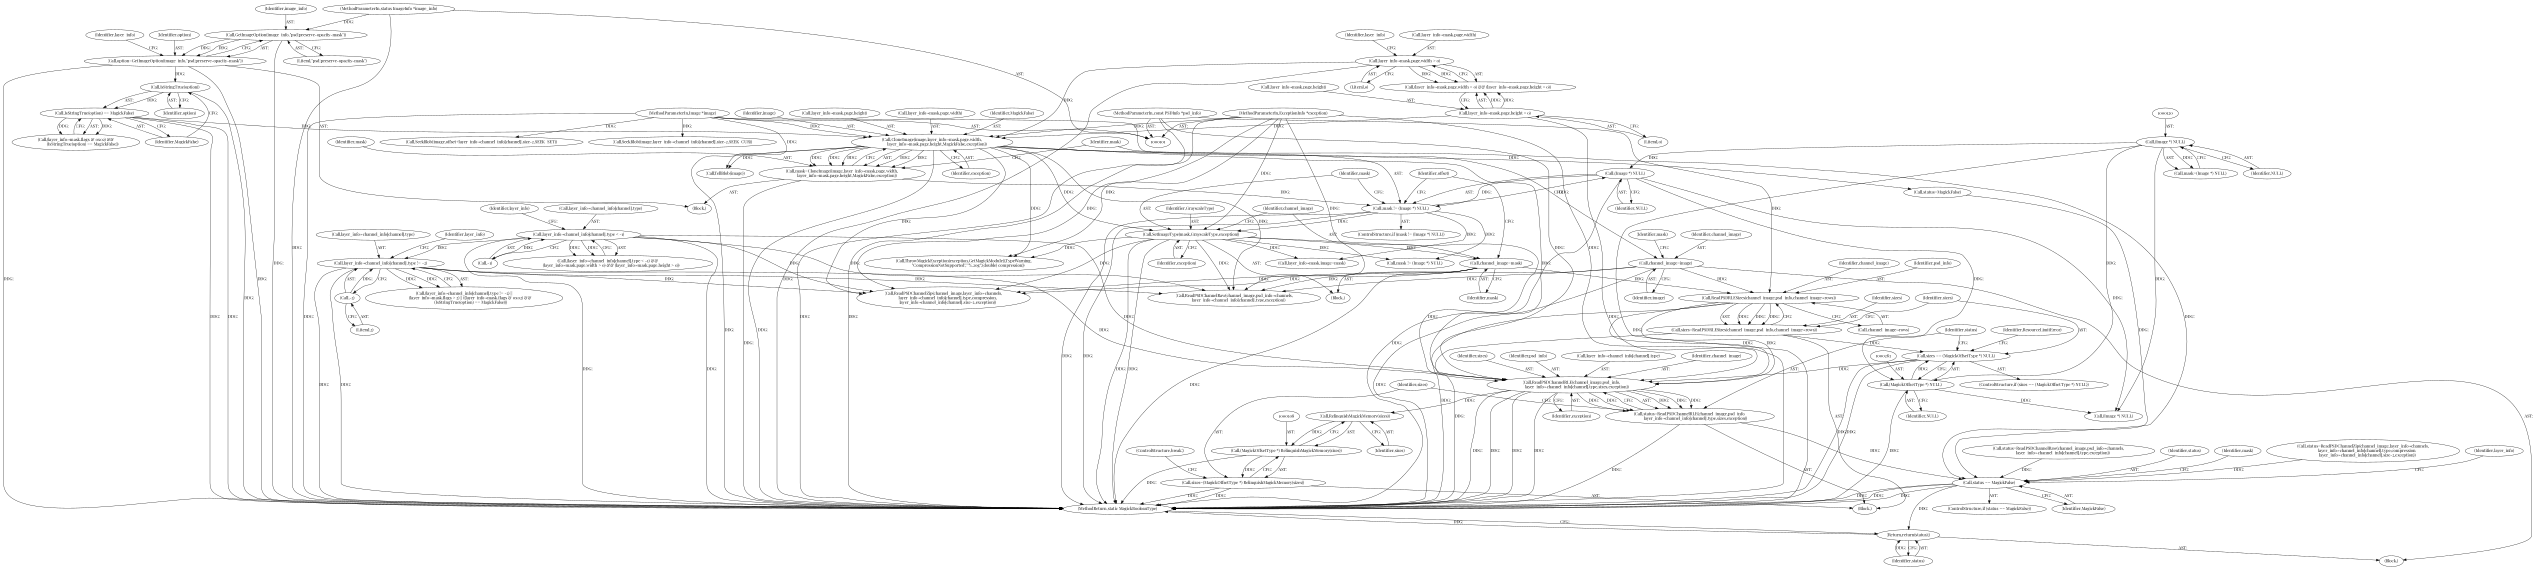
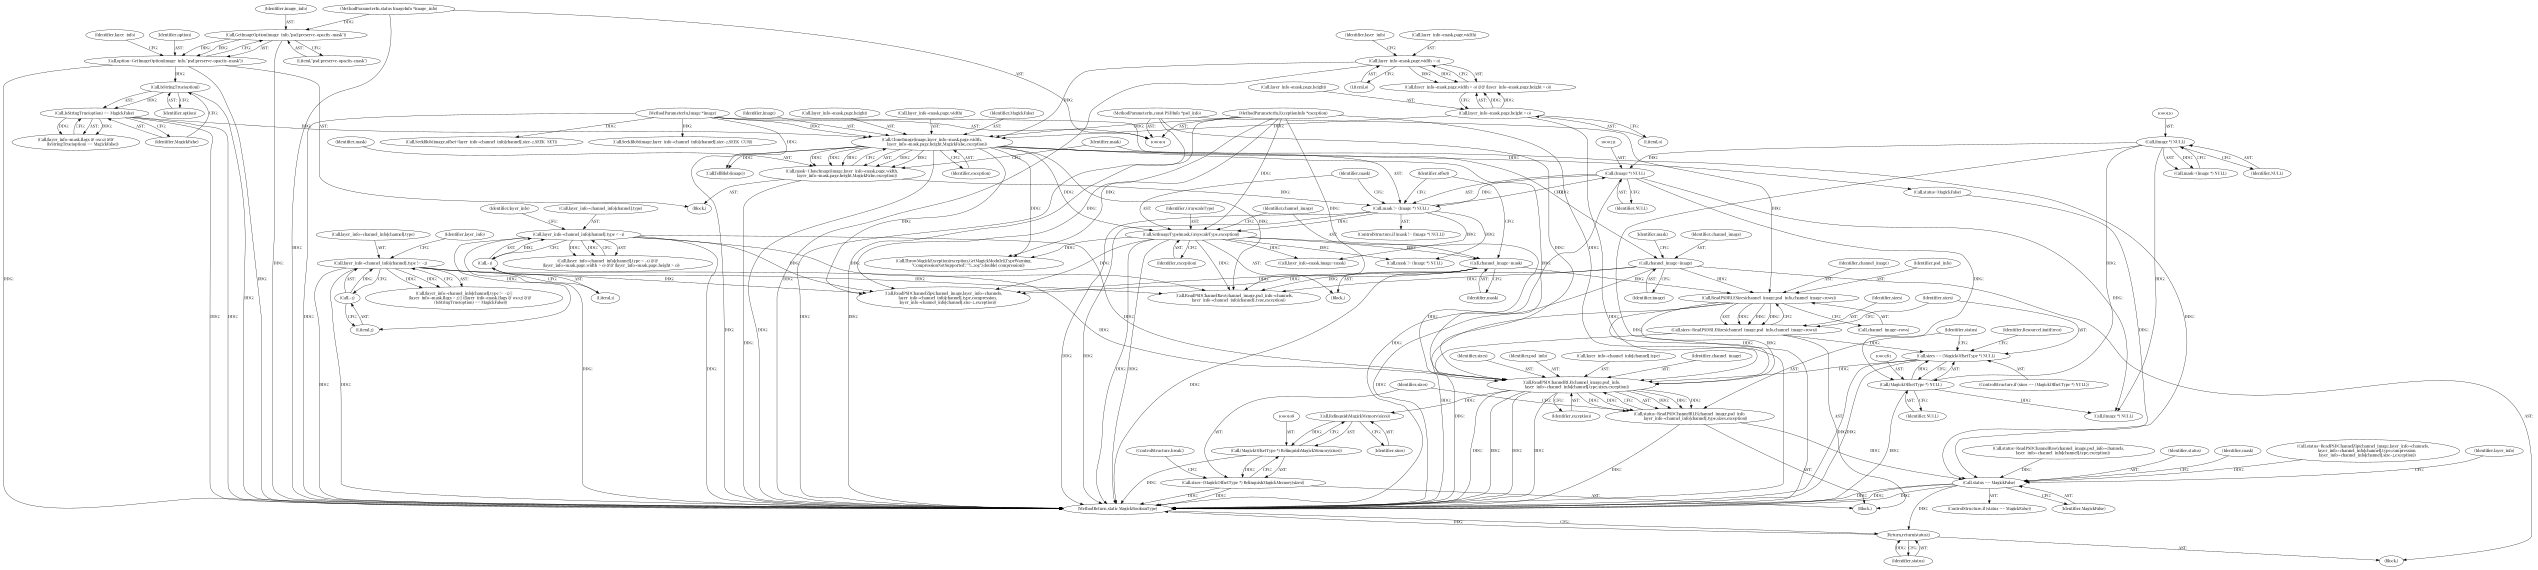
none -> (1609, 142)
(467, 242) -> (567, 289)
none -> (605, 298)
(1993, 370) -> (2010, 368)
